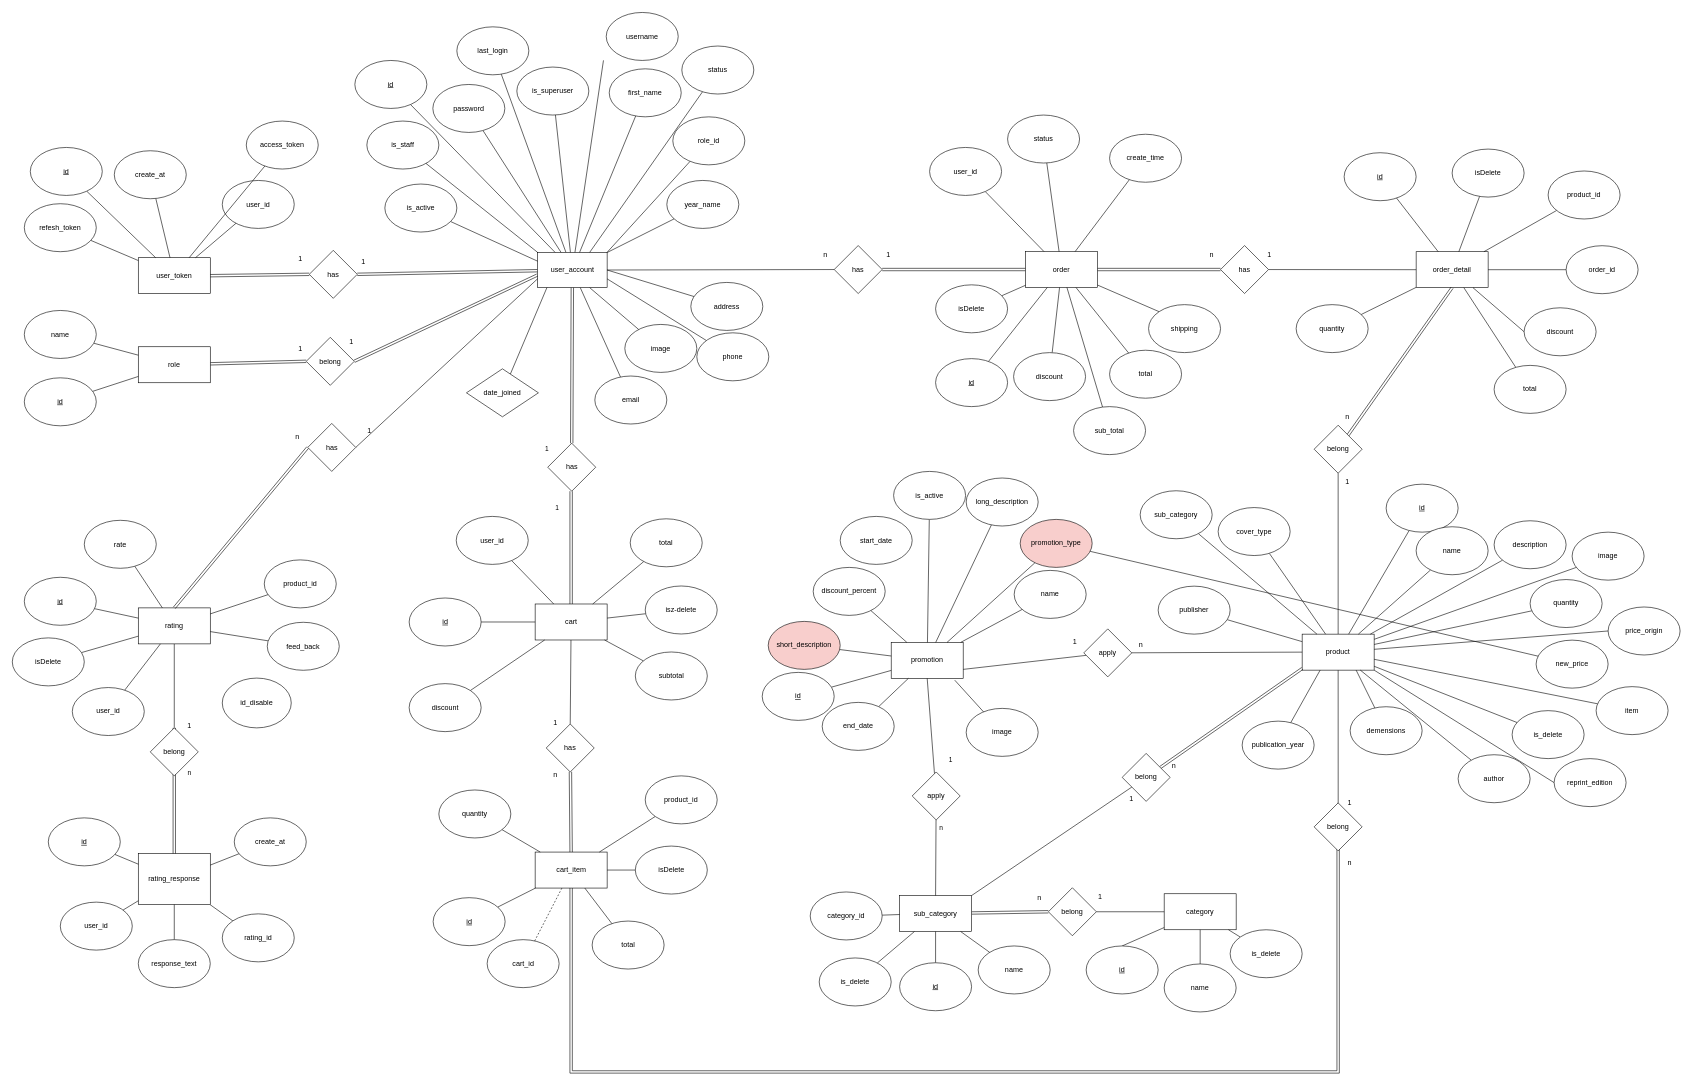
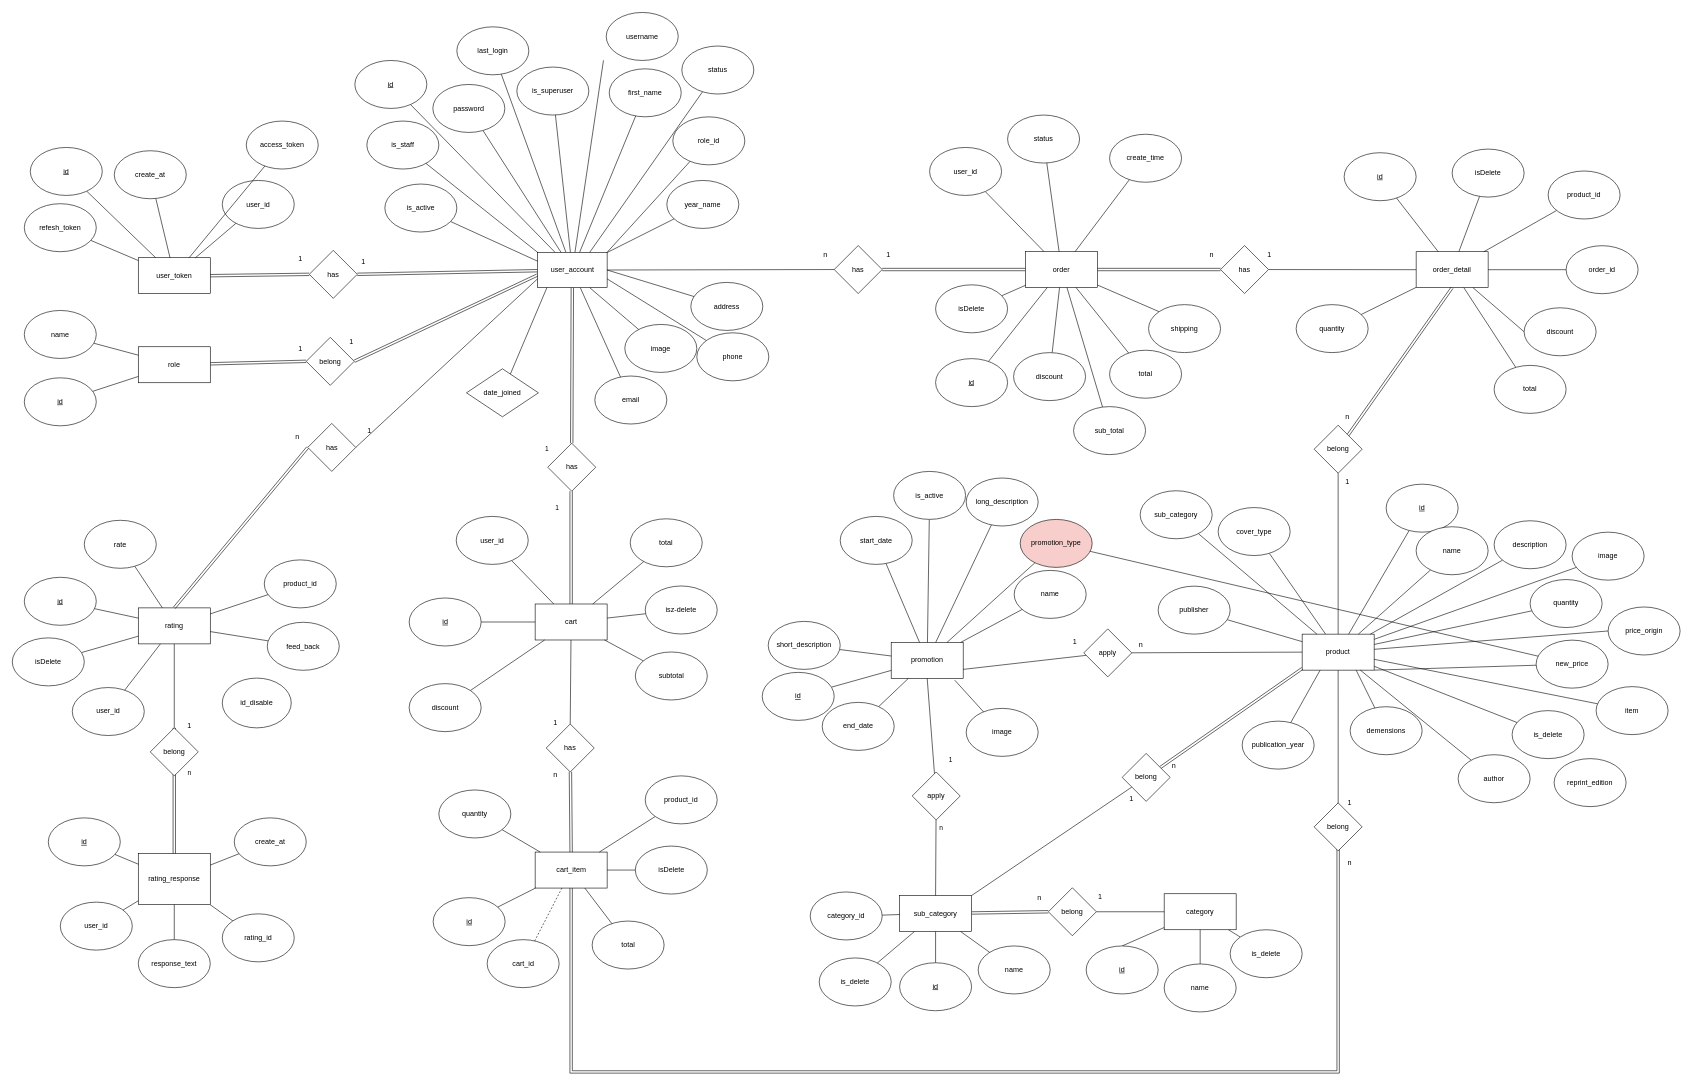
(849, 591) -> none
none -> (903, 602)
(889, 626) -> none
(804, 645) -> (804, 645)
(1464, 726) -> (1455, 668)
